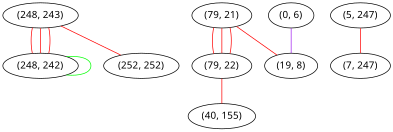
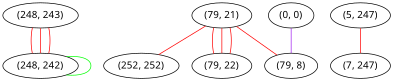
(291, 15) -> (291, 15)
(91, 41) -> (182, 40)
(291, 66) -> (291, 66)
(222, 116) -> none
